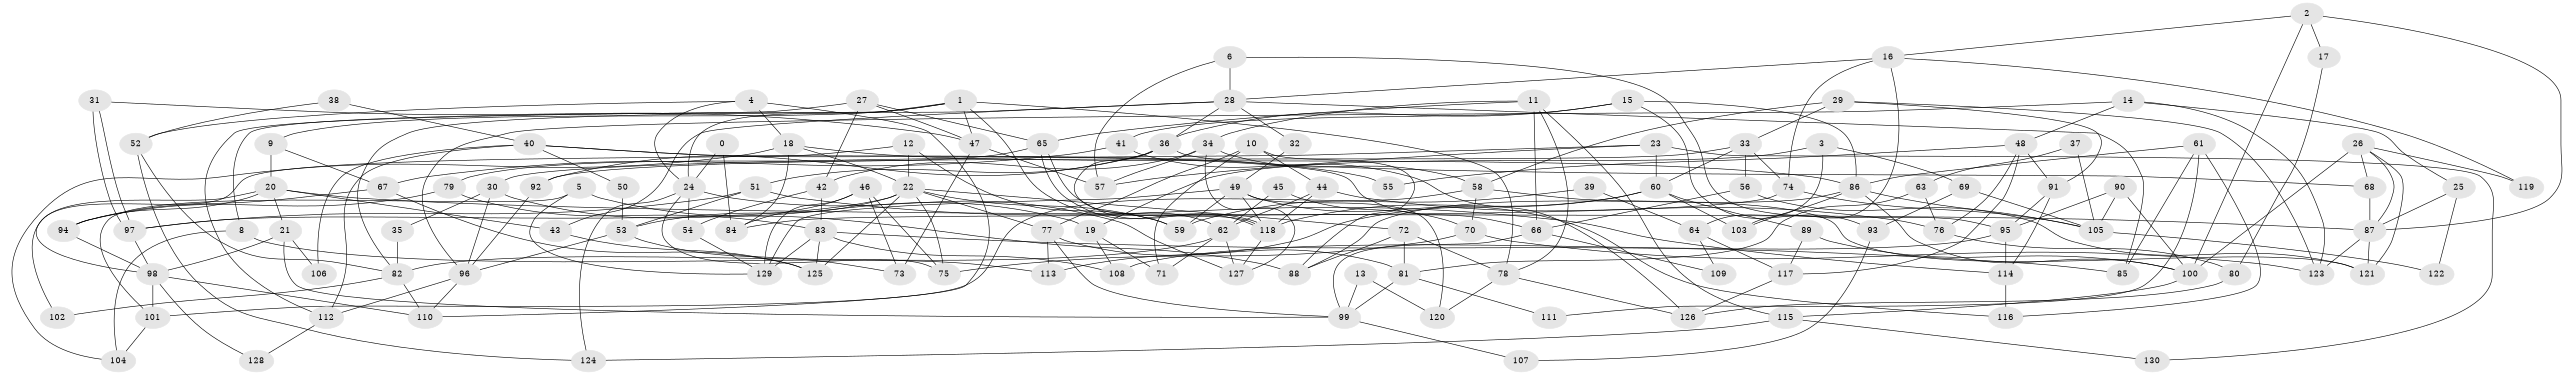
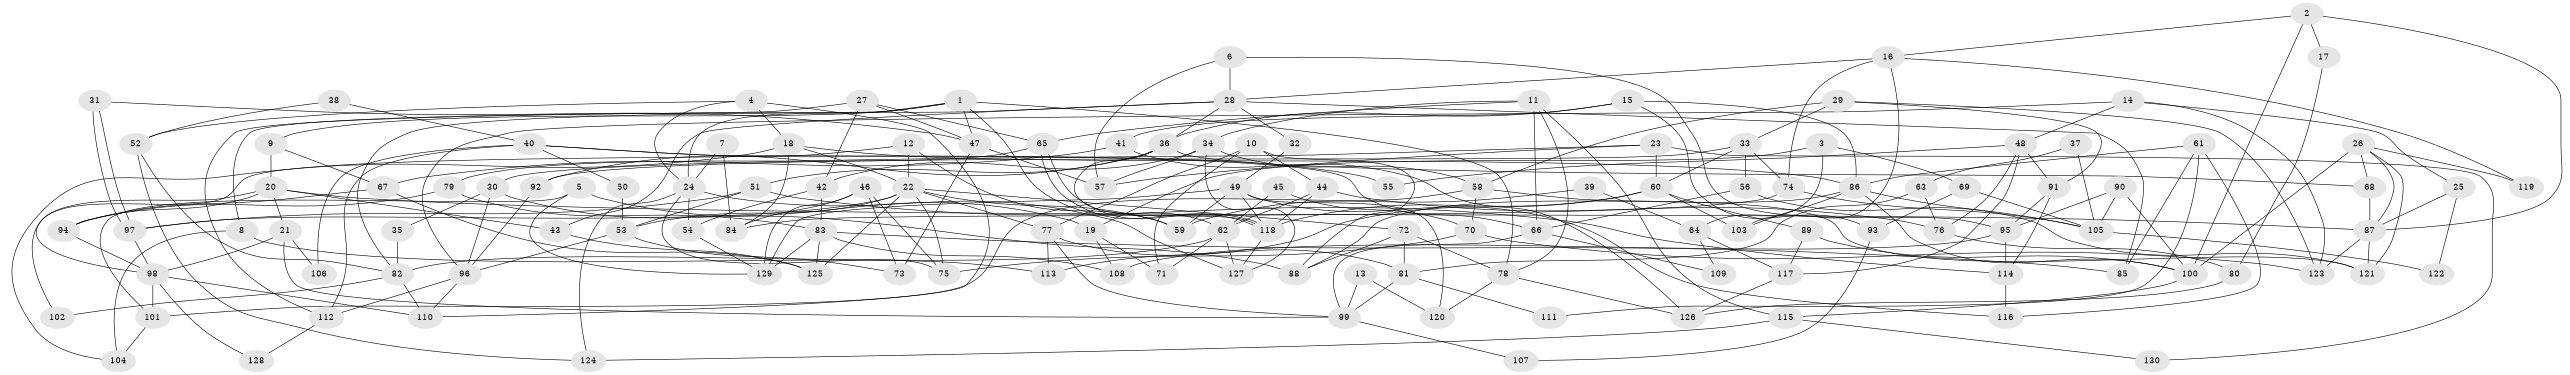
(722, 144) -> (722, 144)
